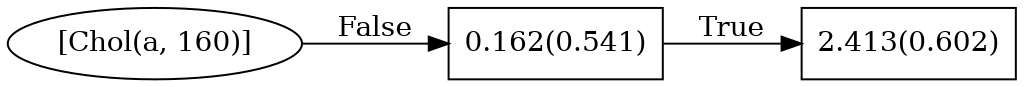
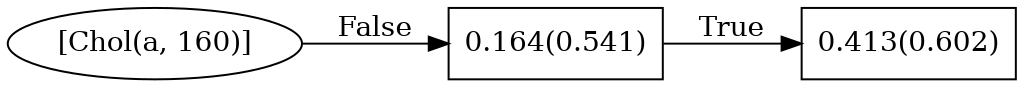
(556, 44) -> (556, 44)
(909, 44) -> (909, 44)
